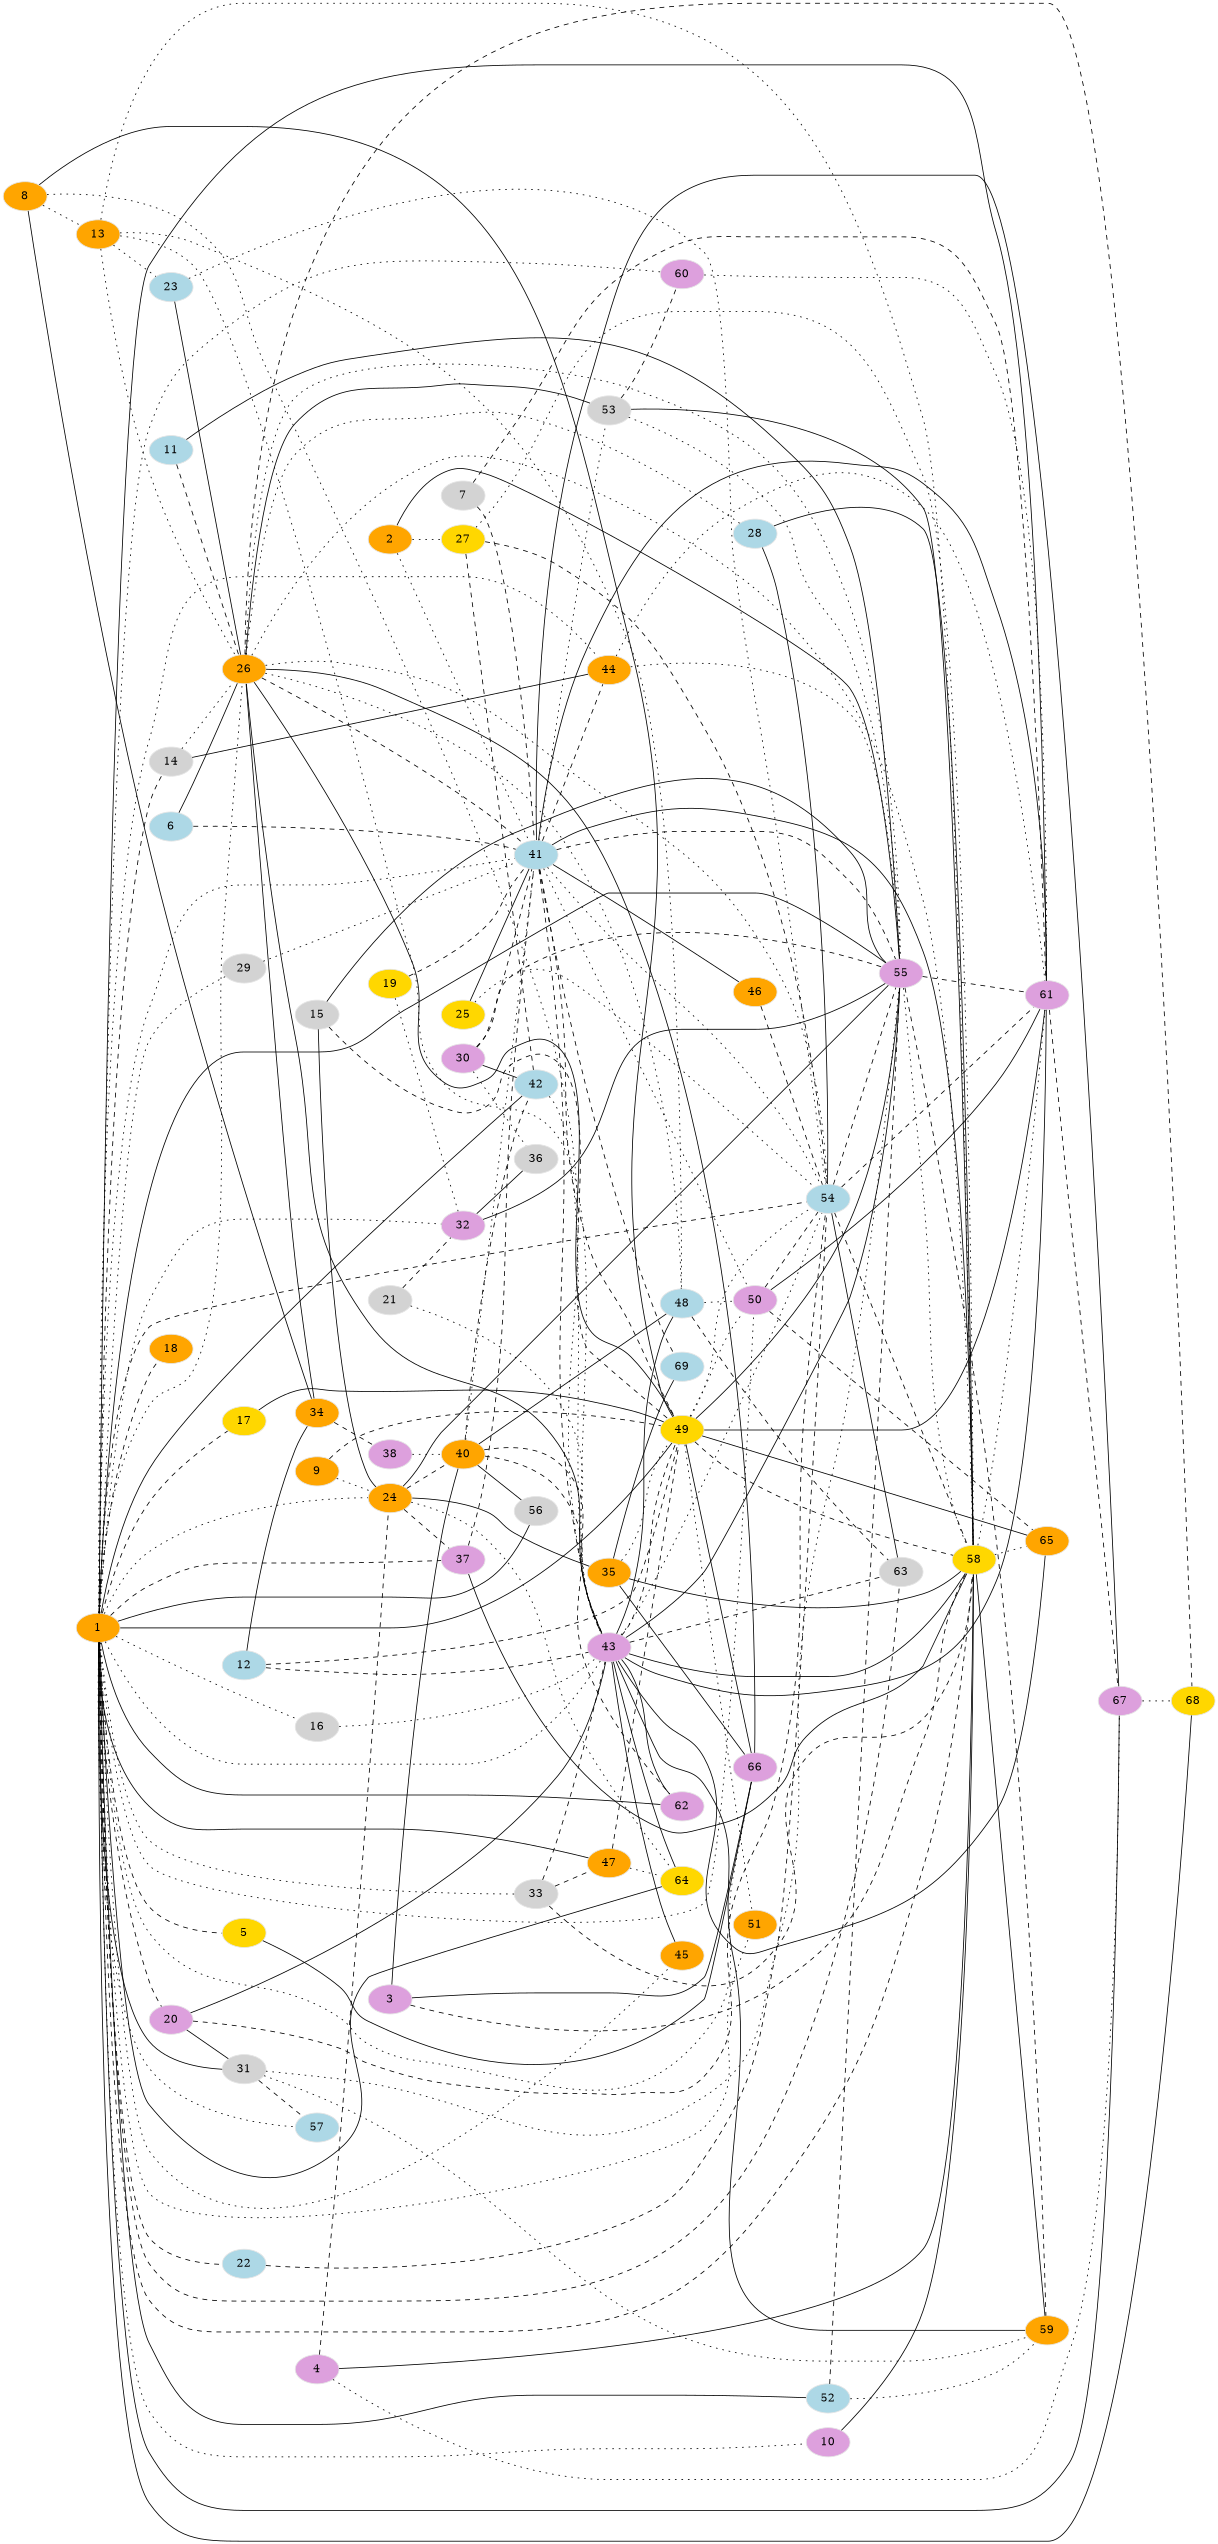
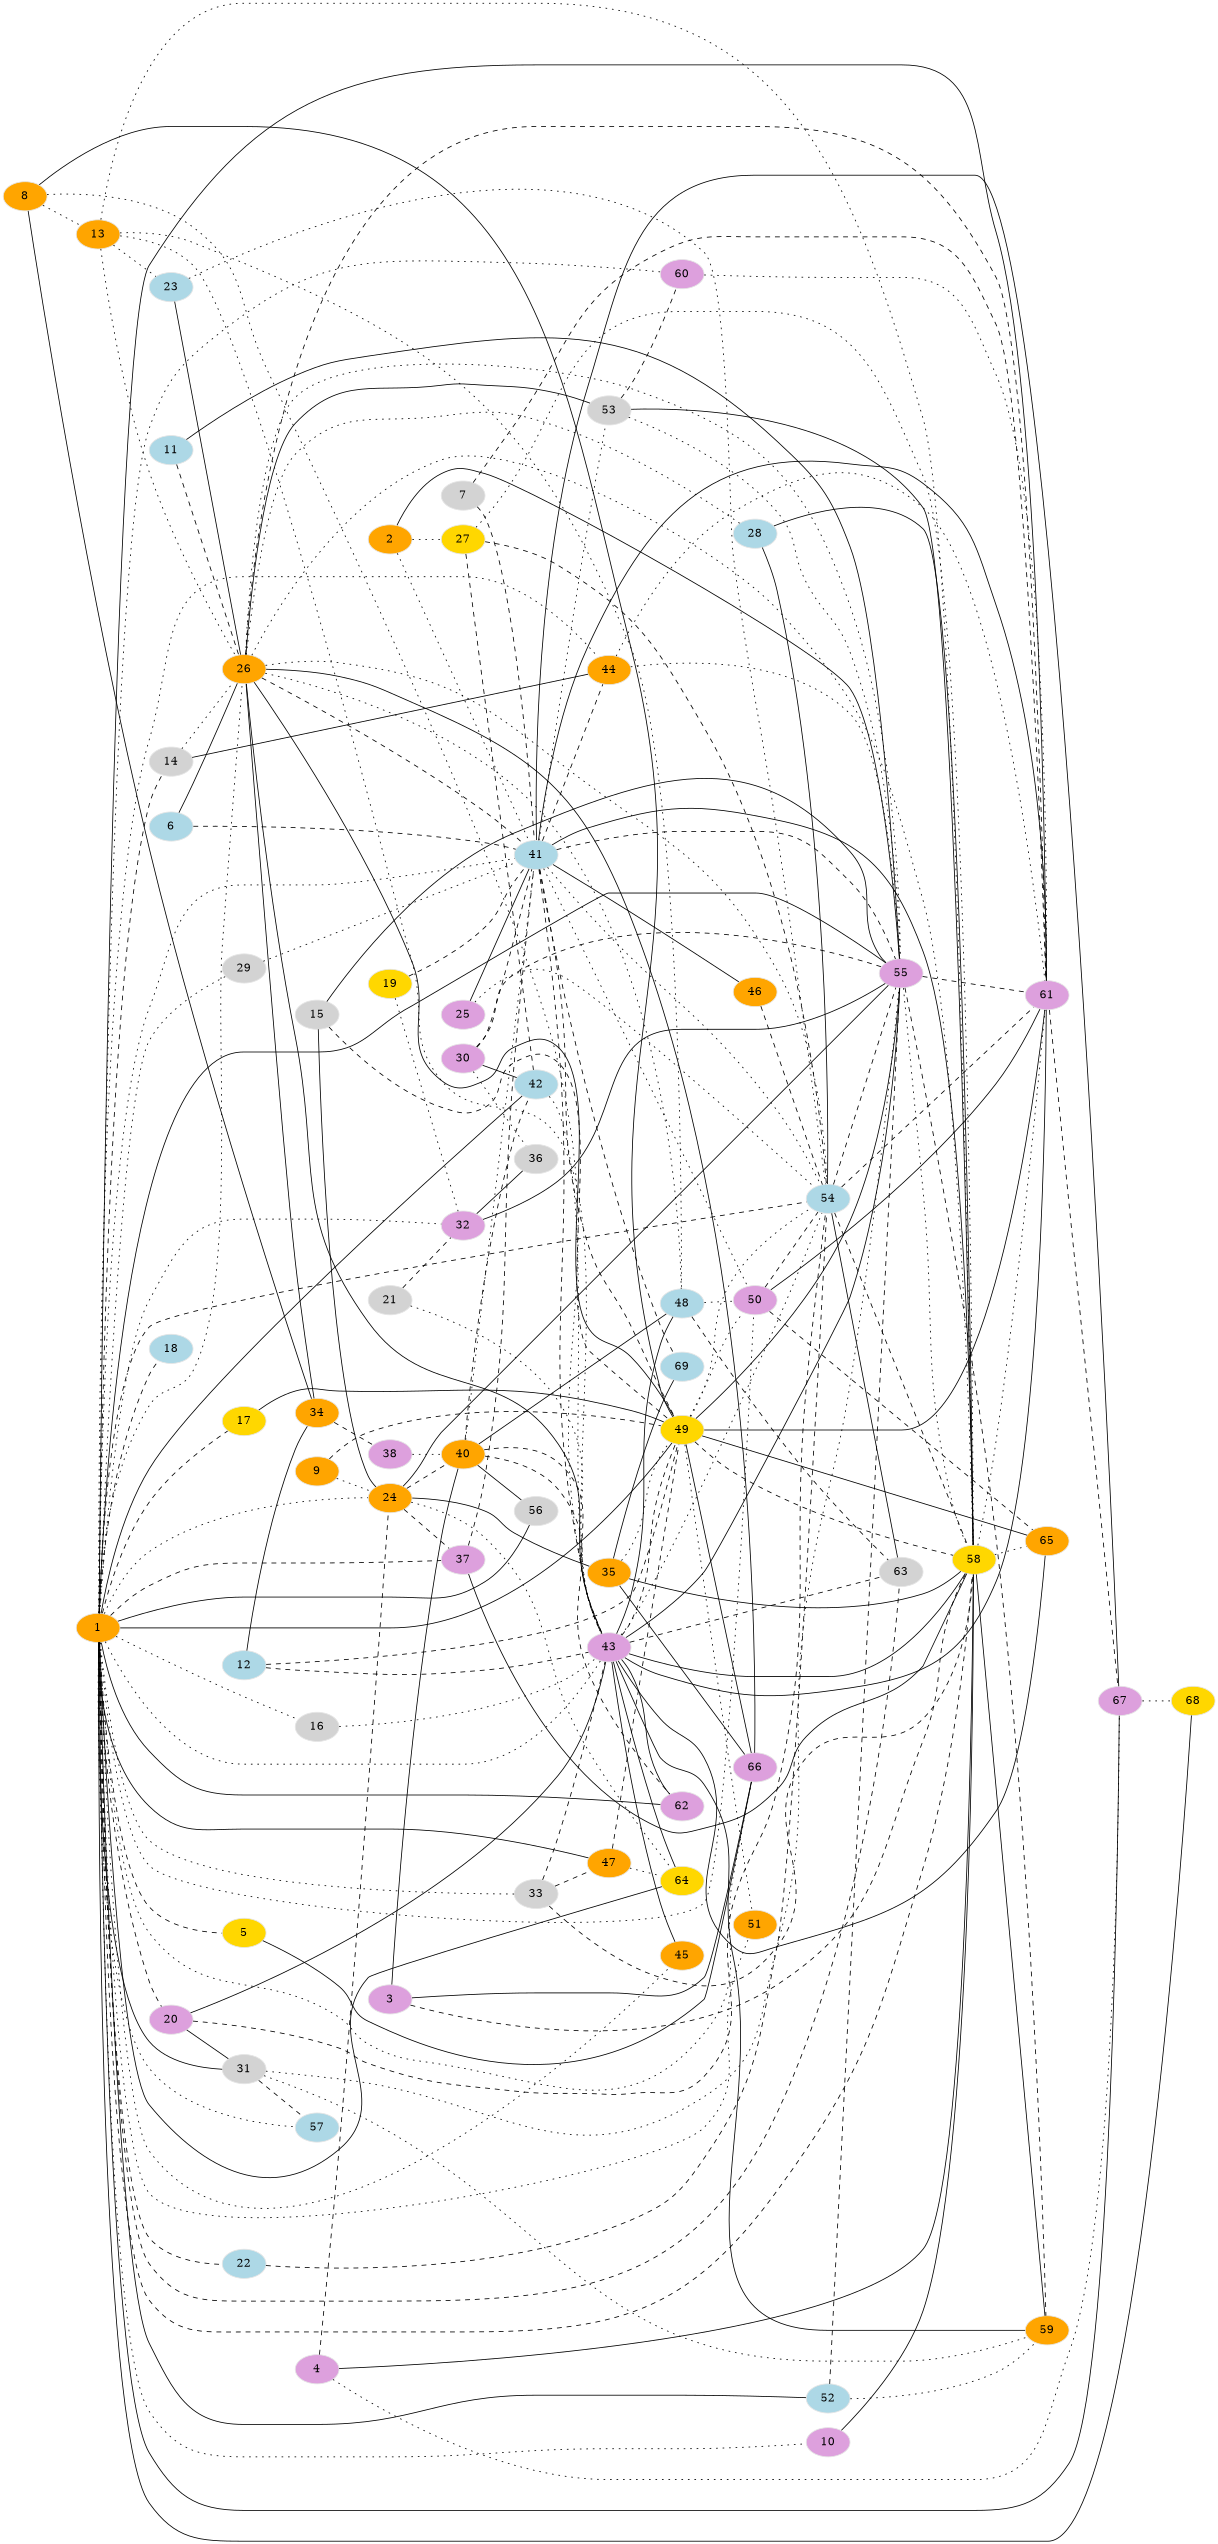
(1104, 219) -> (823, 132)
(463, 1015) -> (463, 1015)
(171, 1349) -> (171, 1349)
